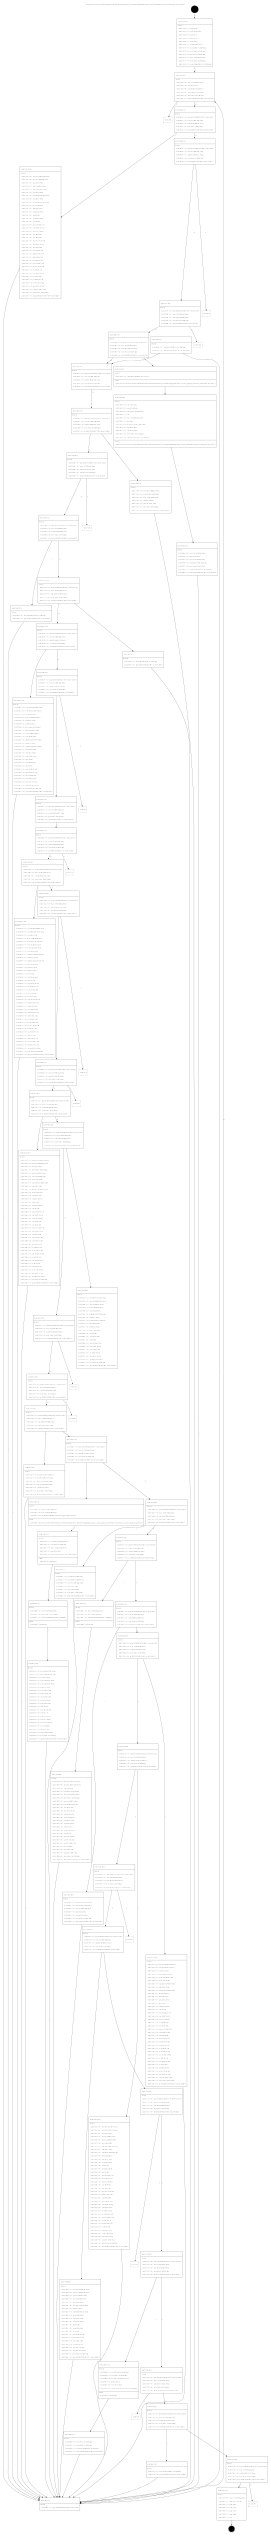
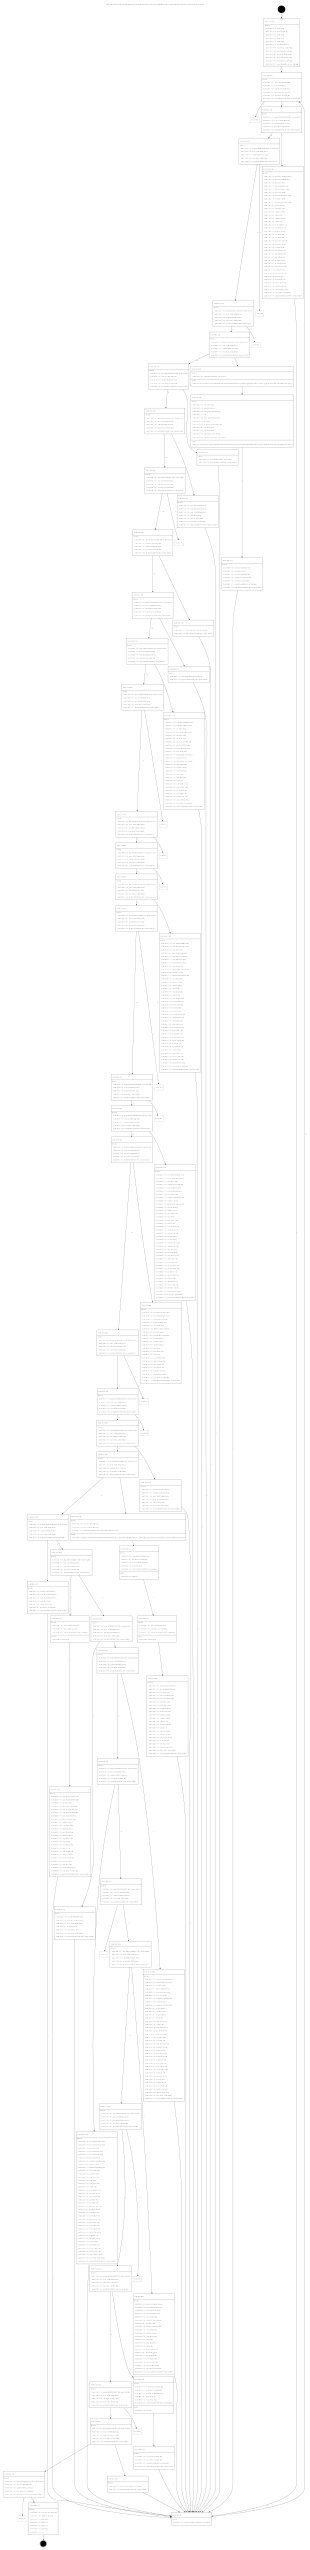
(137, 361) -> (187, 422)
none -> (163, 856)
